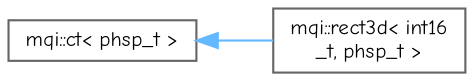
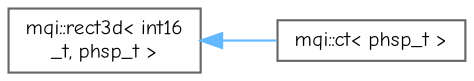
(245, 41) -> (250, 41)
